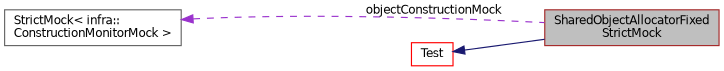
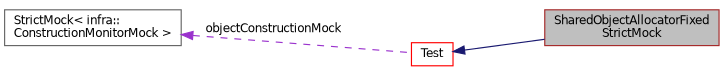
(369, 17) -> (302, 44)
